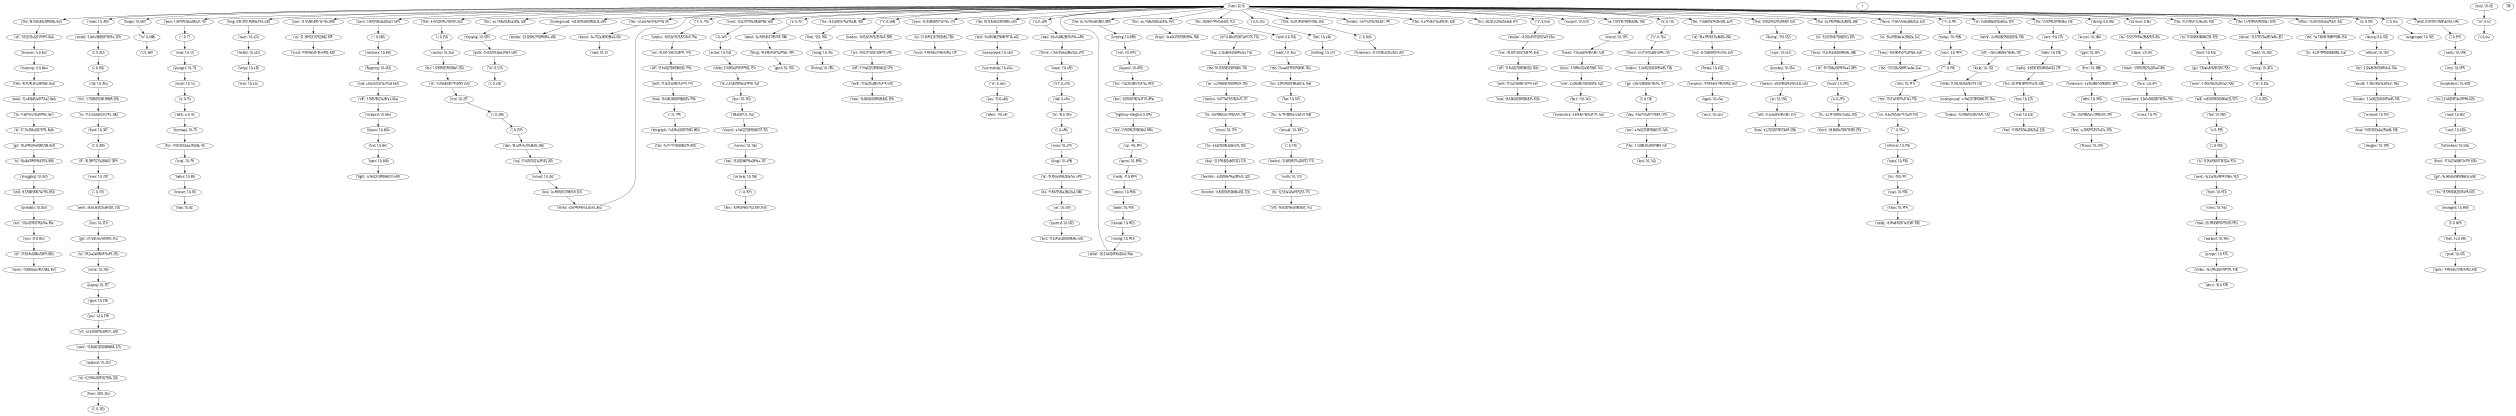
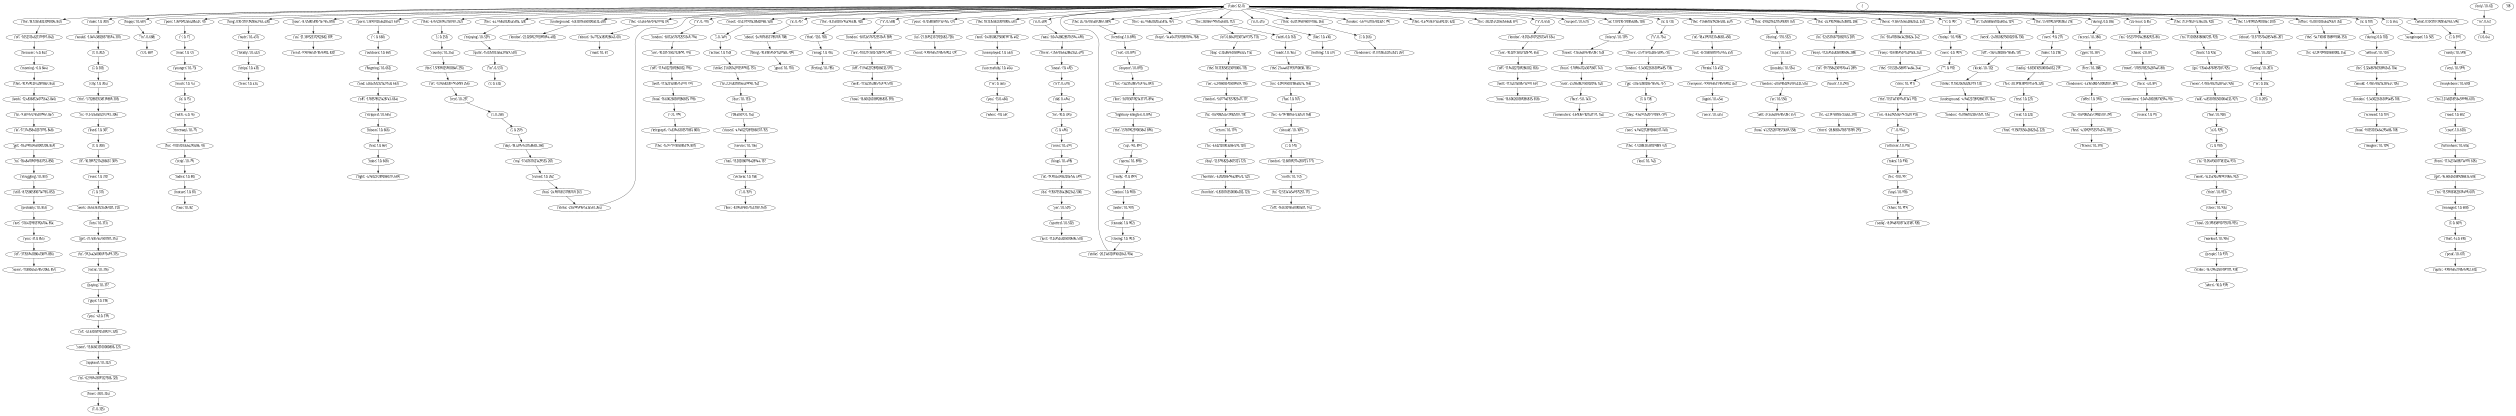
(1838, 99) -> none
